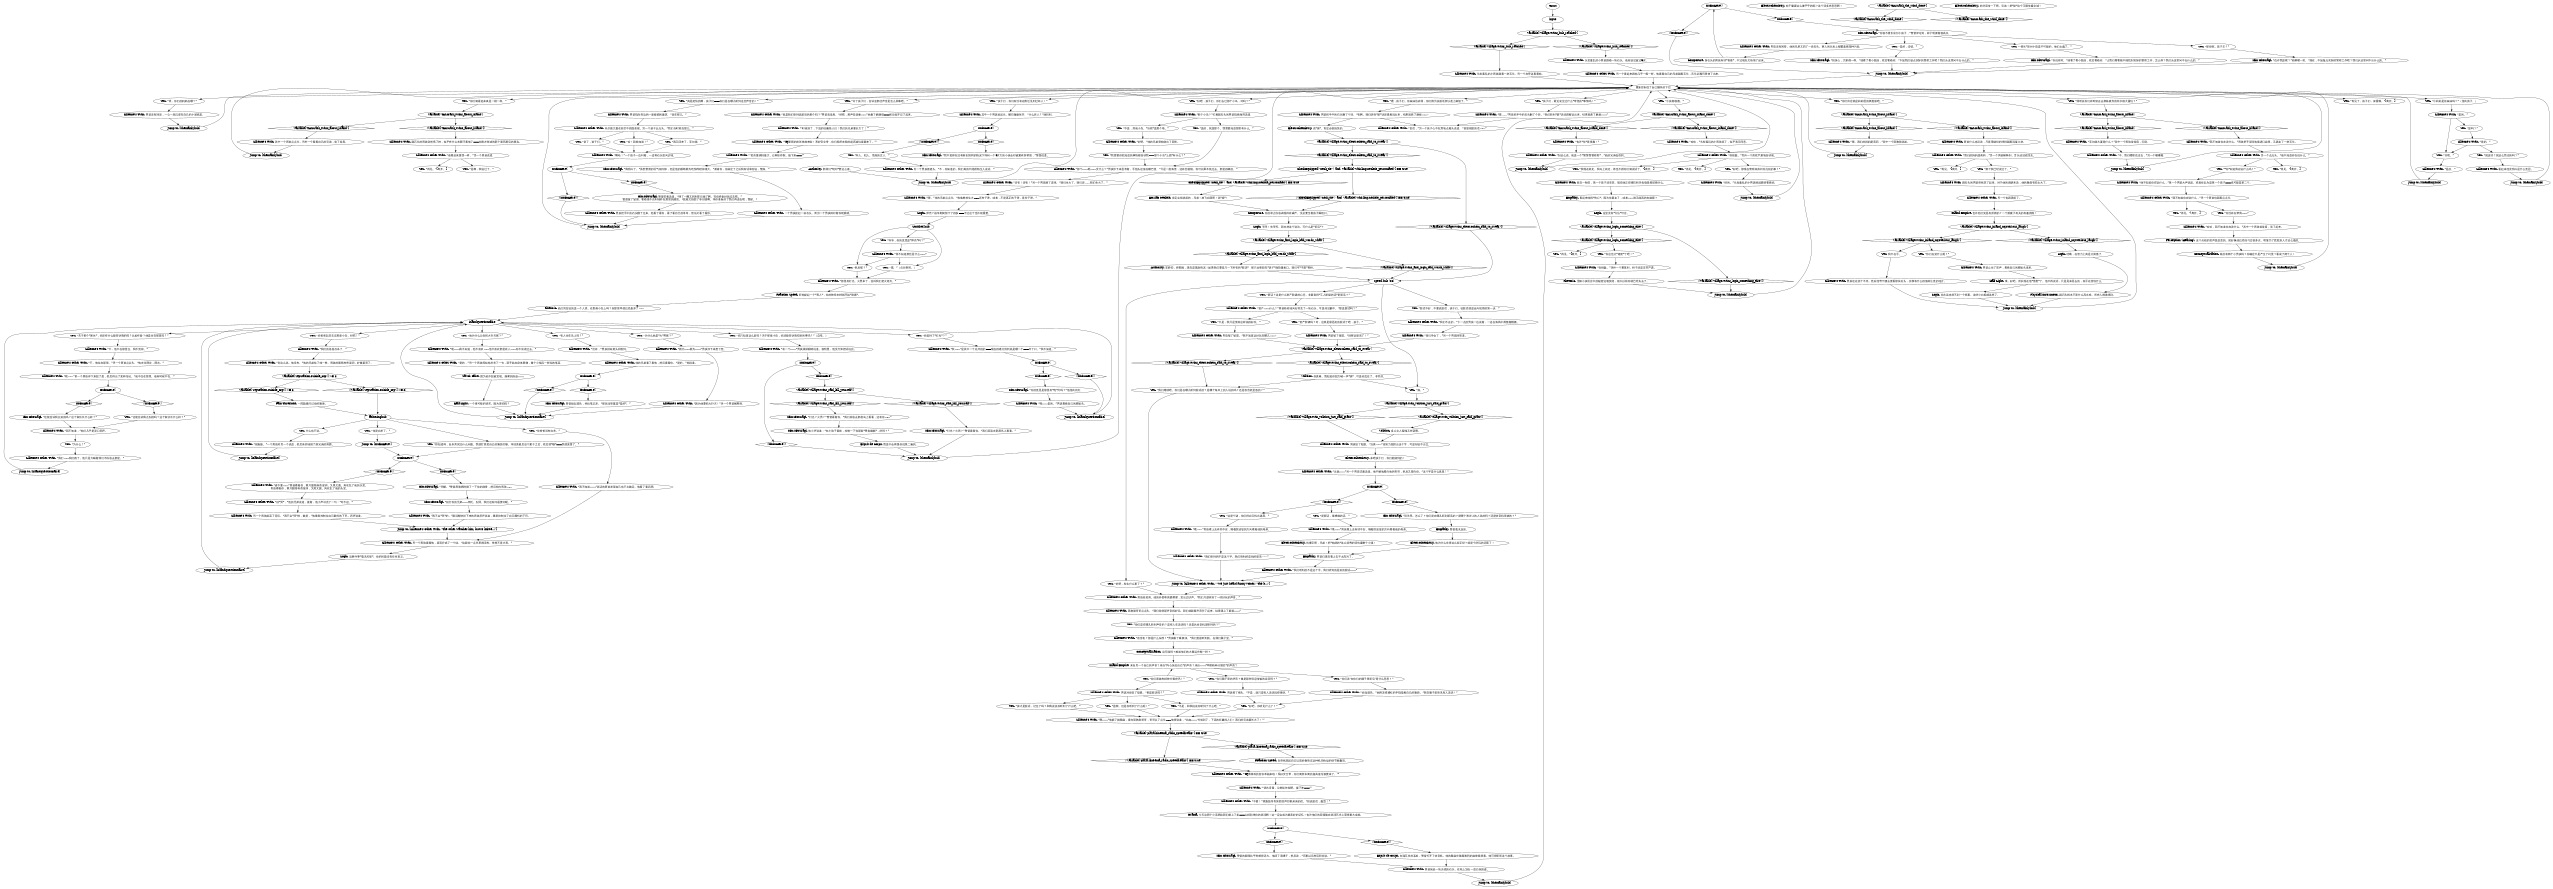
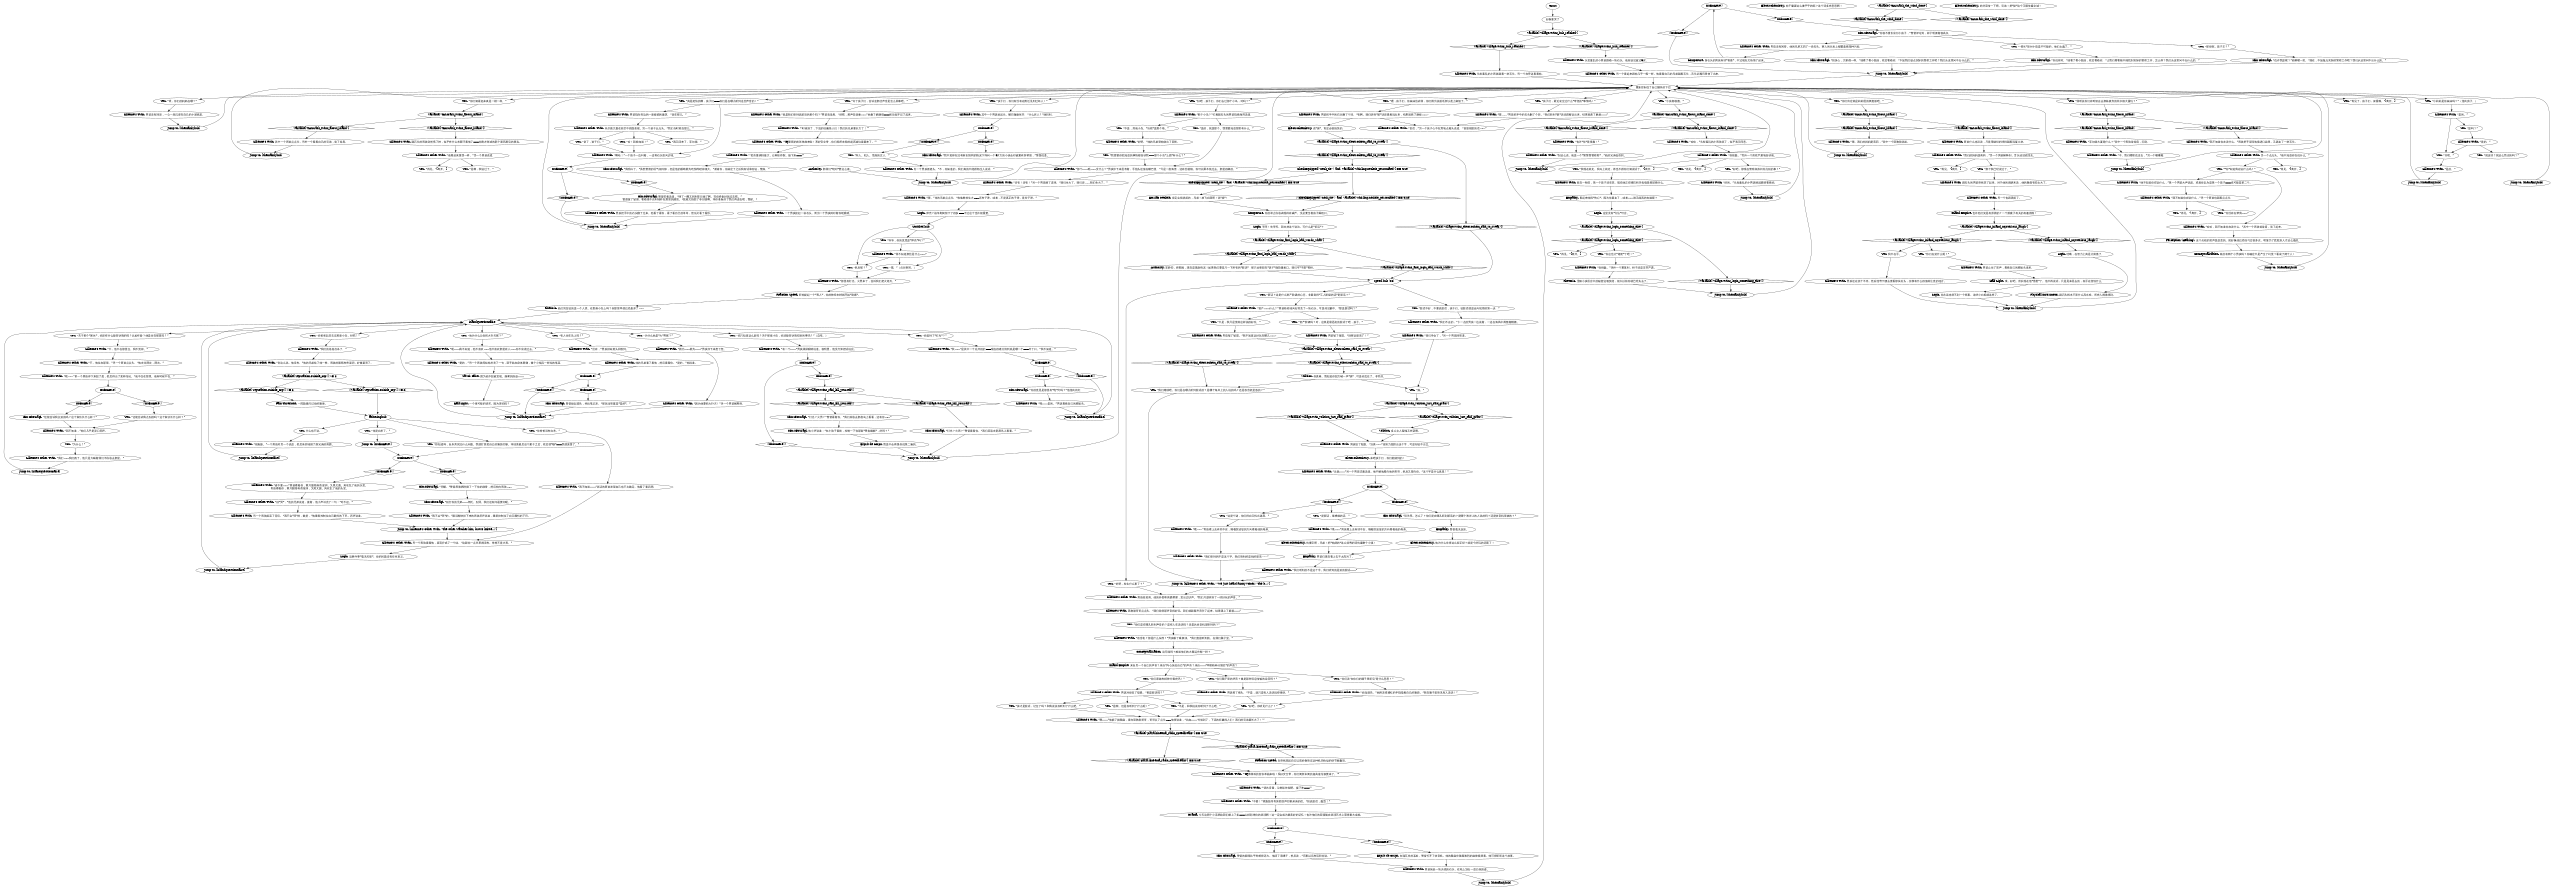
(1553, 20) -> (1553, 20)
(1905, 47) -> none
(660, 148) -> (715, 141)
(2505, 169) -> none
none -> (1612, 175)
(2233, 219) -> (2279, 196)
(1390, 340) -> (1426, 362)
(1169, 673) -> (1168, 672)
